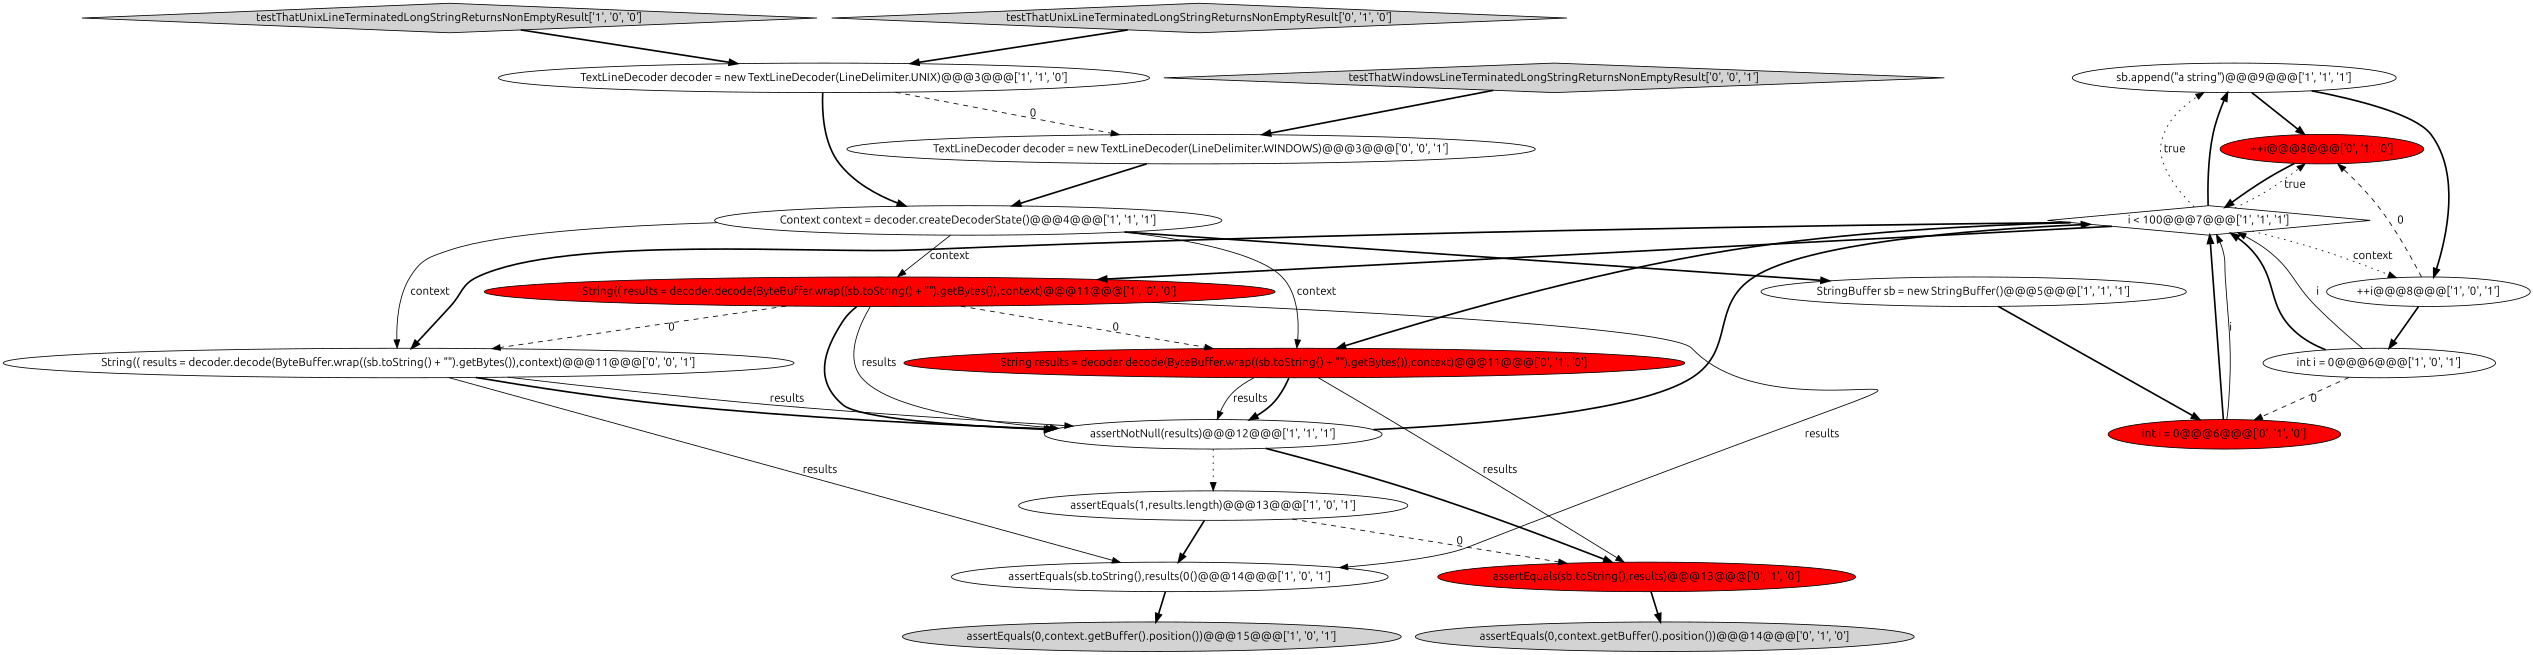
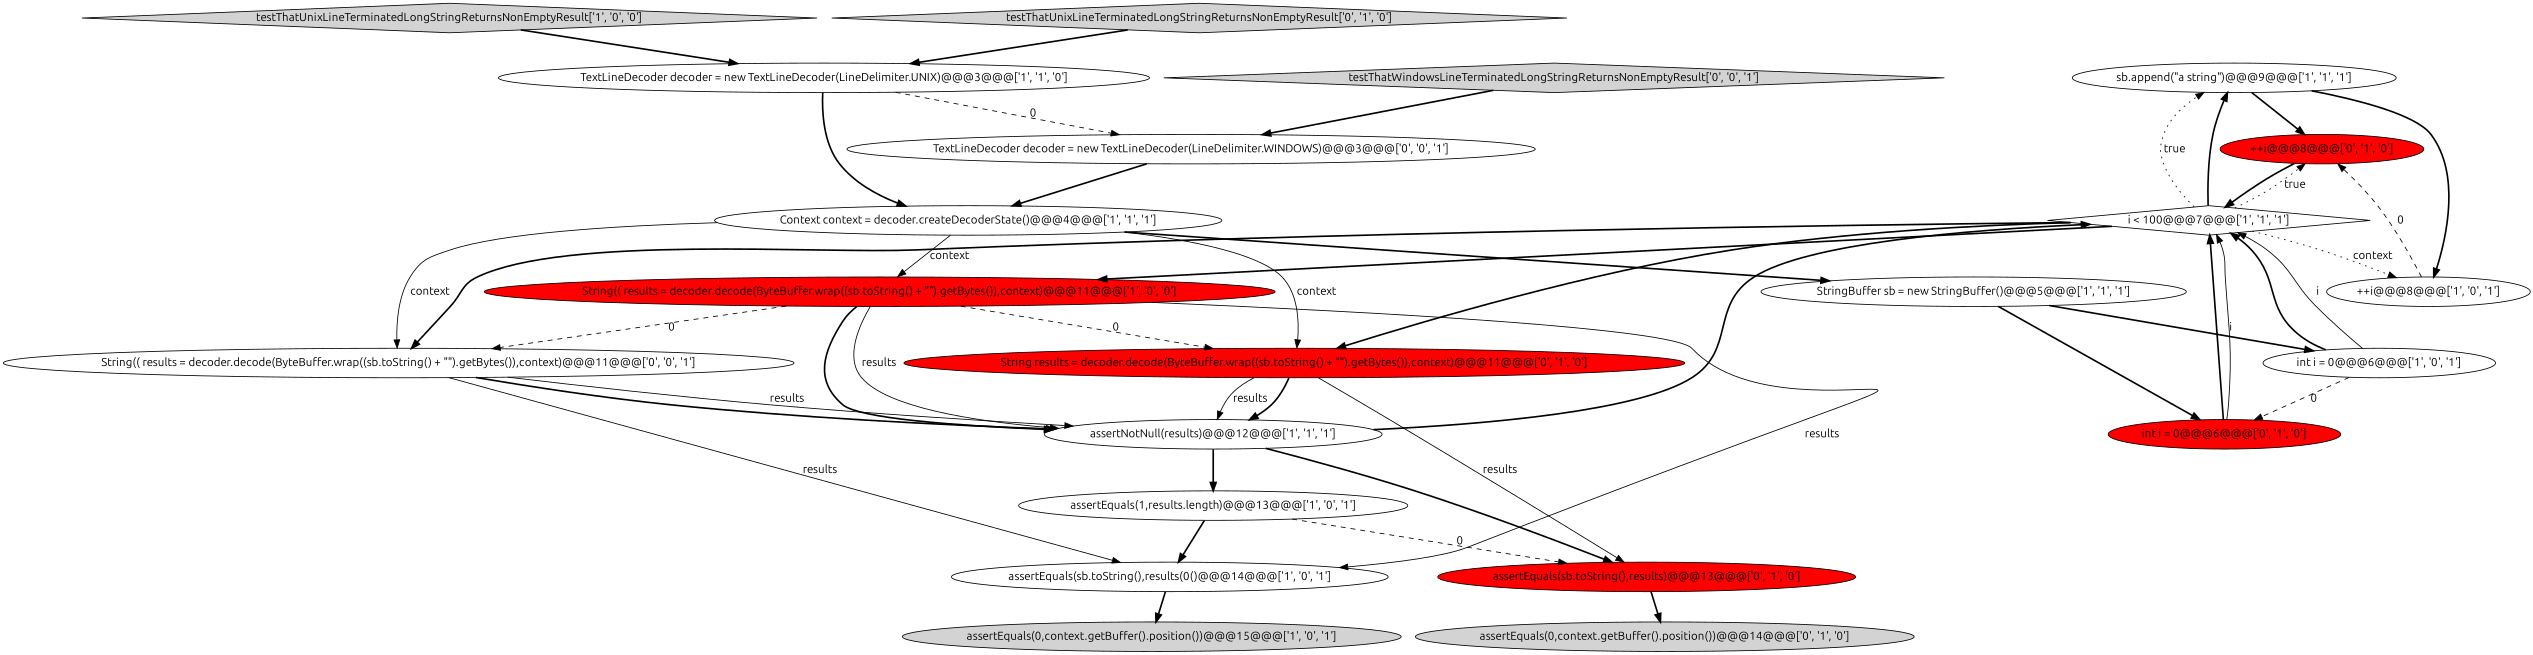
(2406, 324) -> (2177, 327)
(1213, 466) -> (1213, 466)
